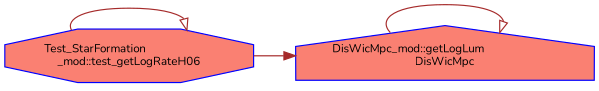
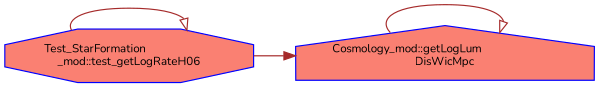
(445, 56) -> (445, 56)
